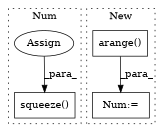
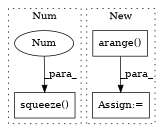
(44, 43) -> (44, 43)
(121, 105) -> (121, 105)
